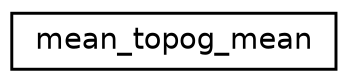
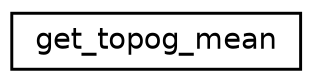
(174, 41) -> (156, 41)
